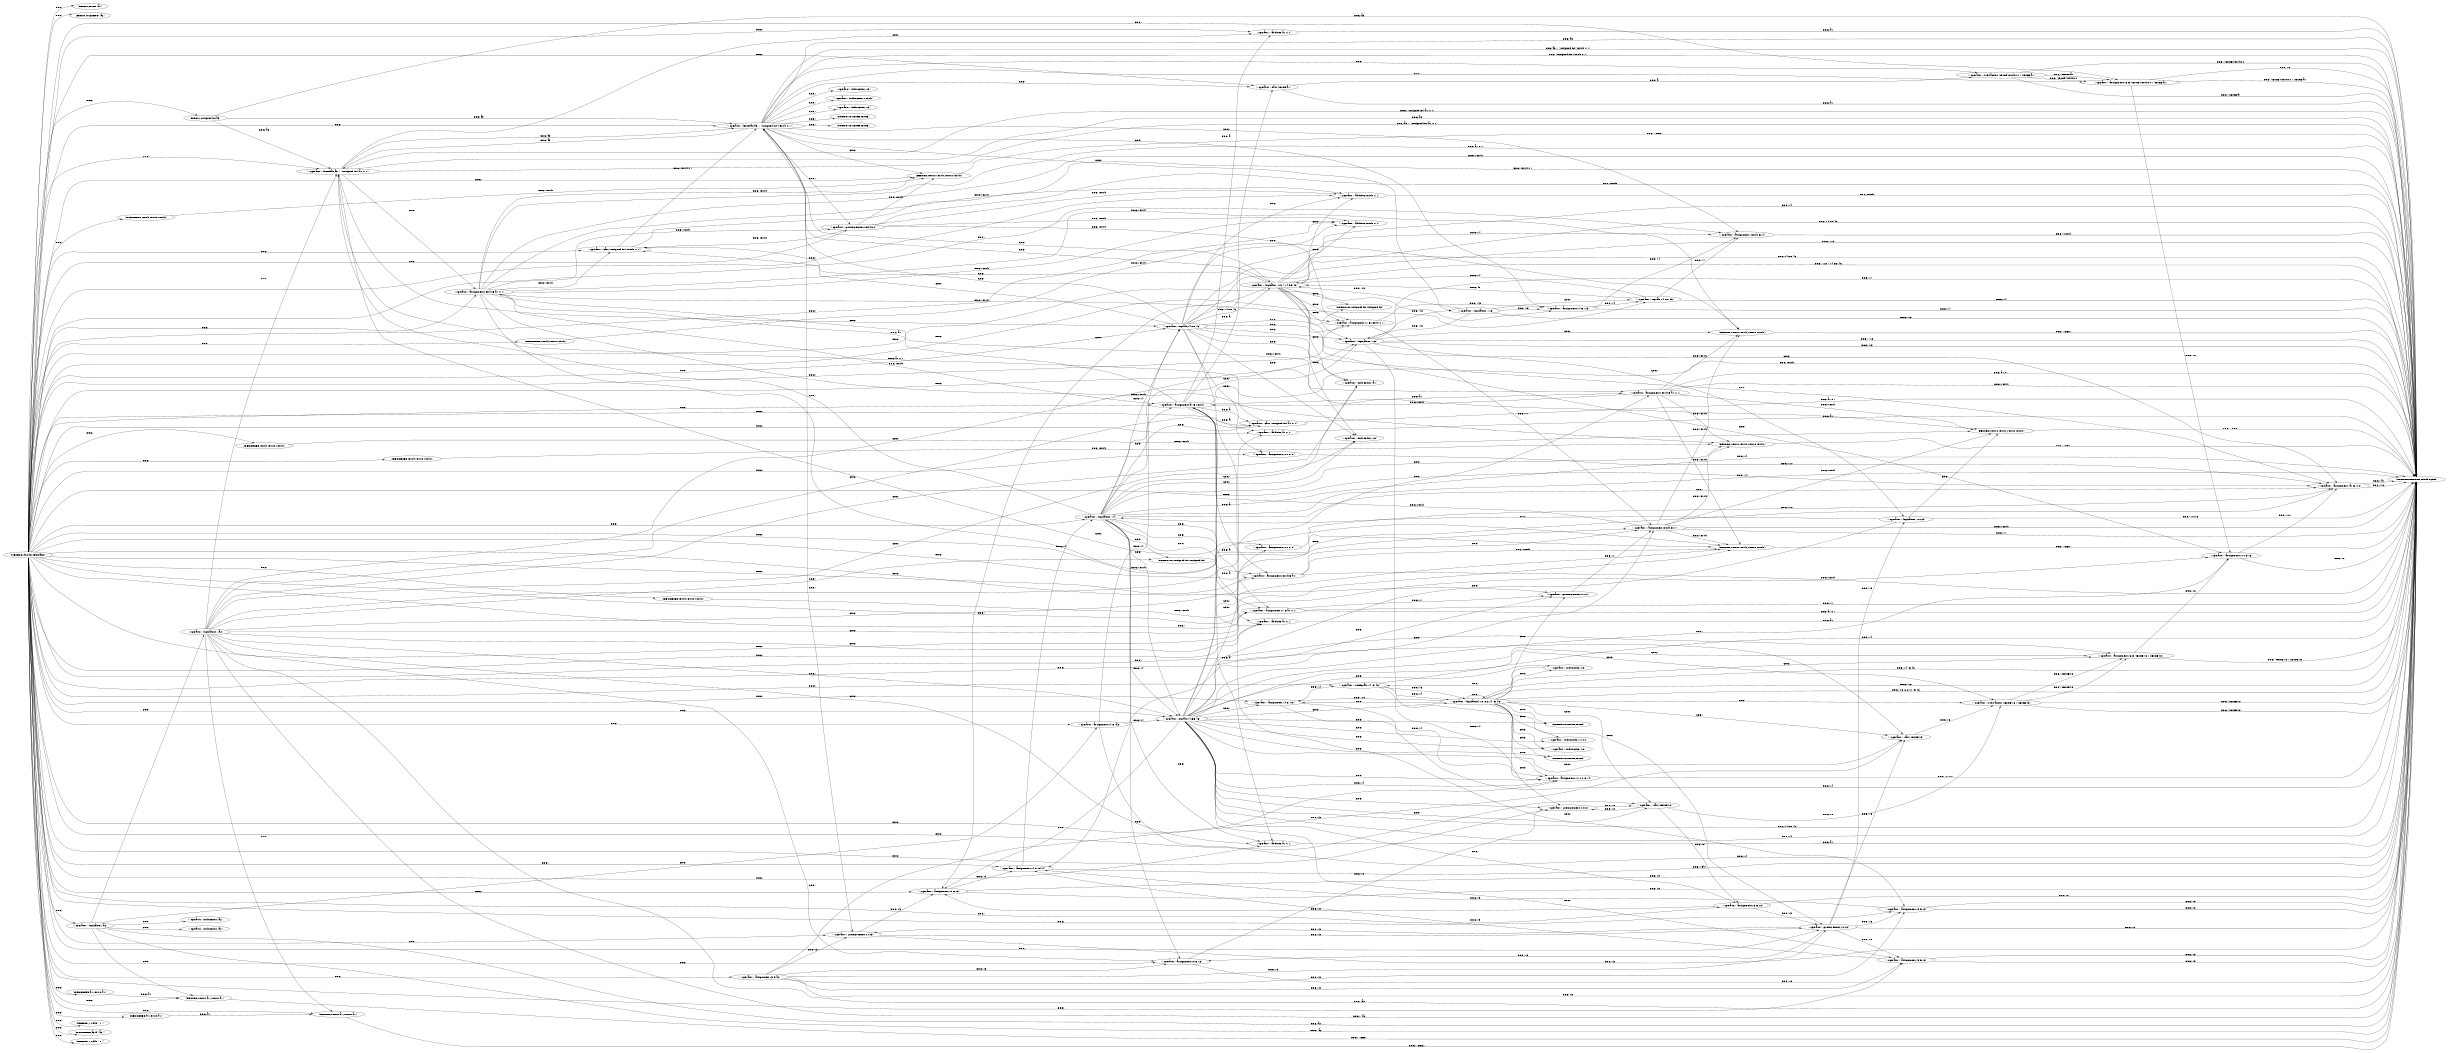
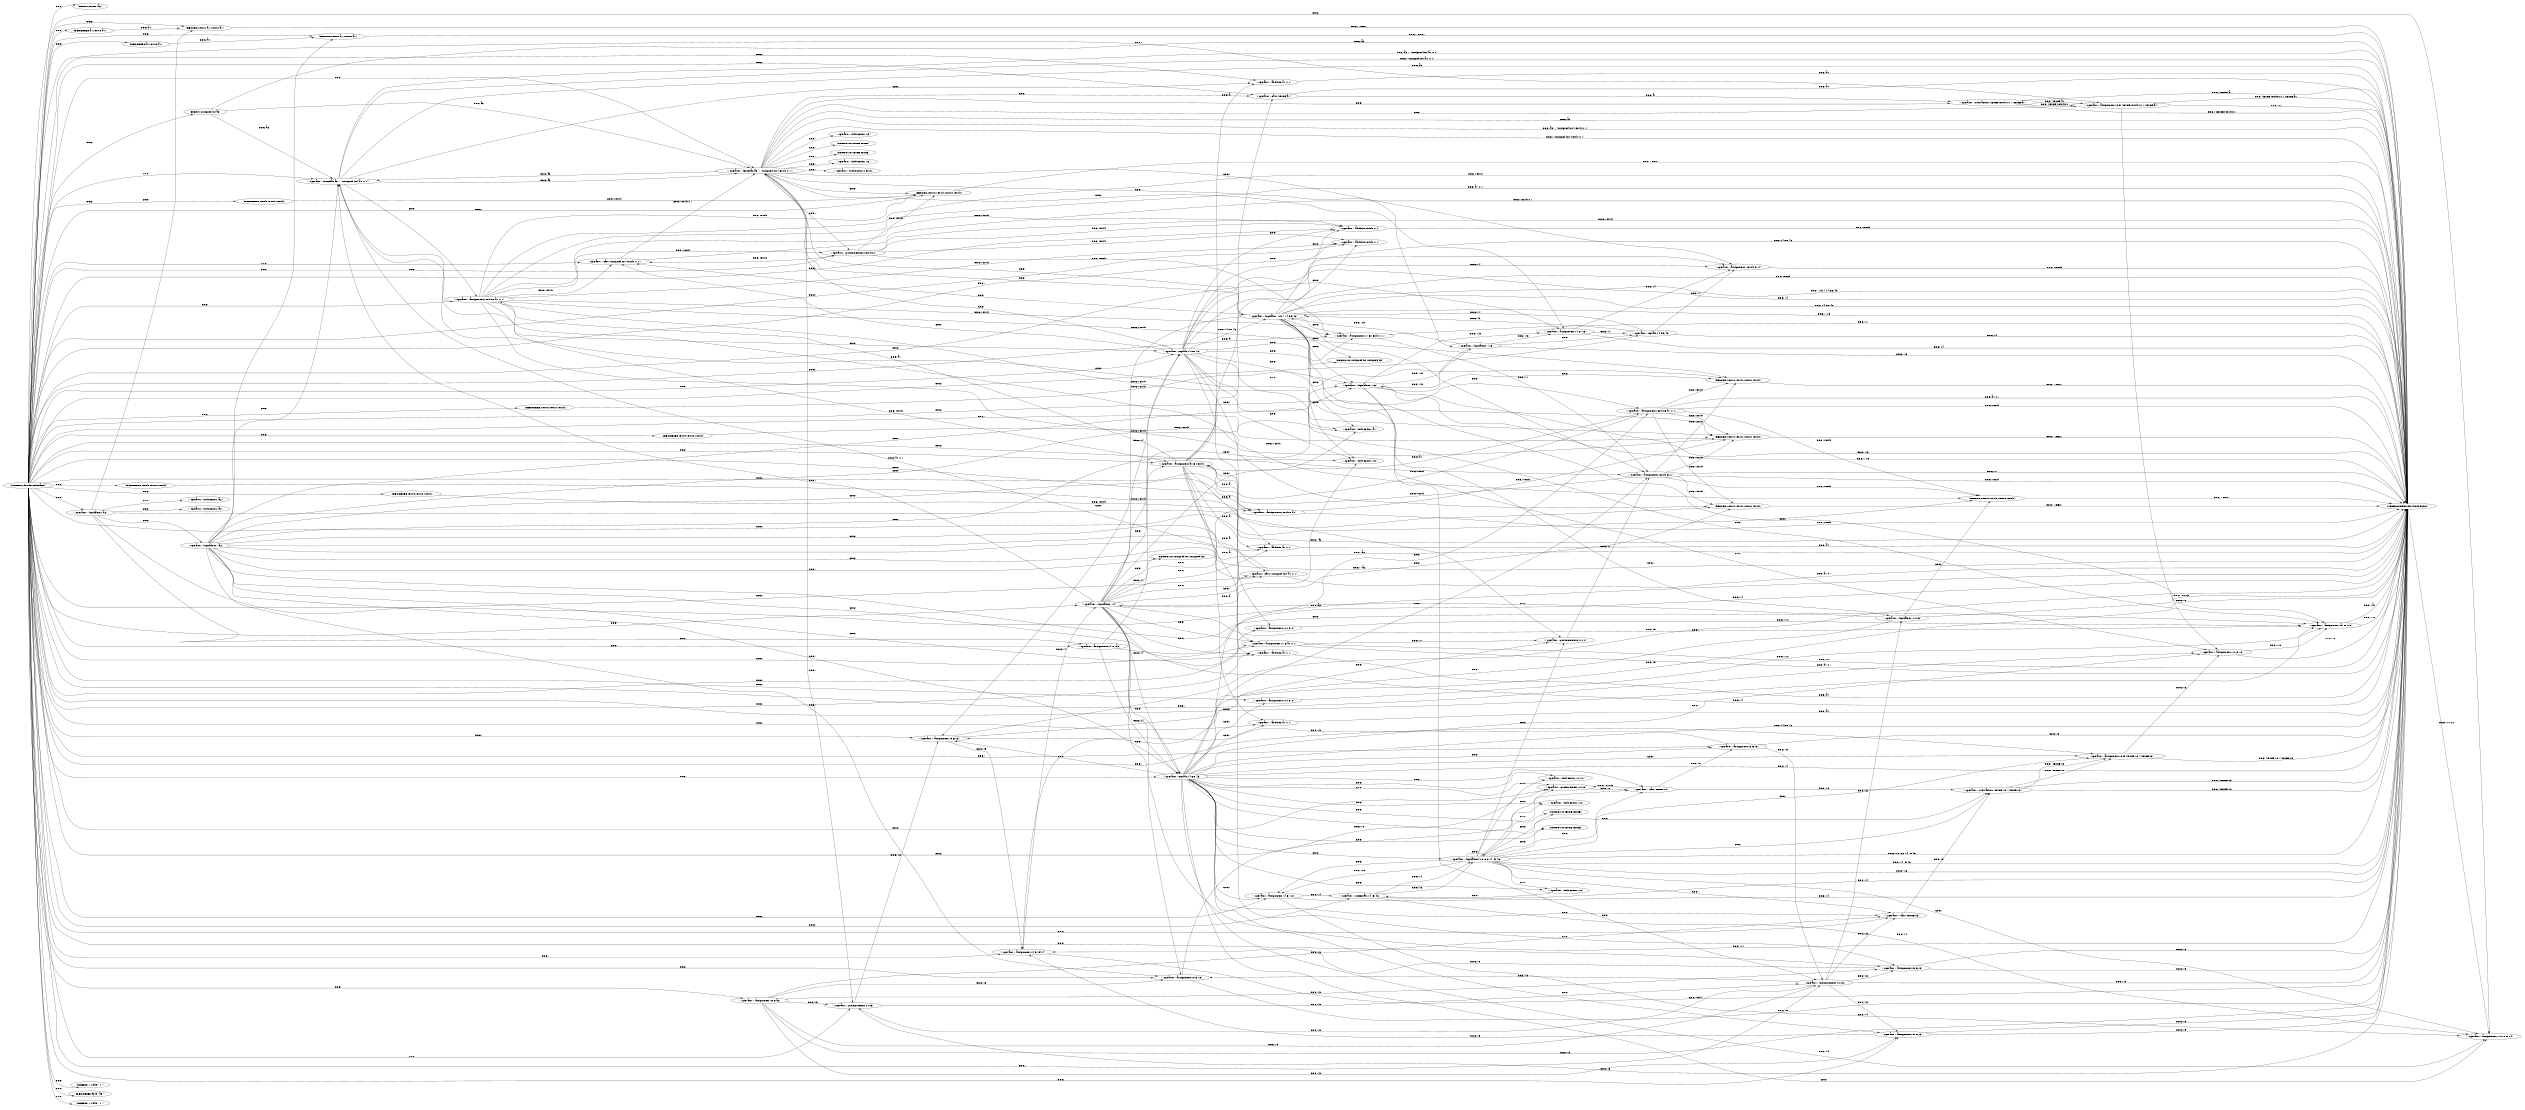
(90, 6) -> none
(90, 16) -> (90, 6)
(1461, 546) -> (1463, 390)
(2127, 777) -> (2448, 770)
(1610, 809) -> (1606, 785)
